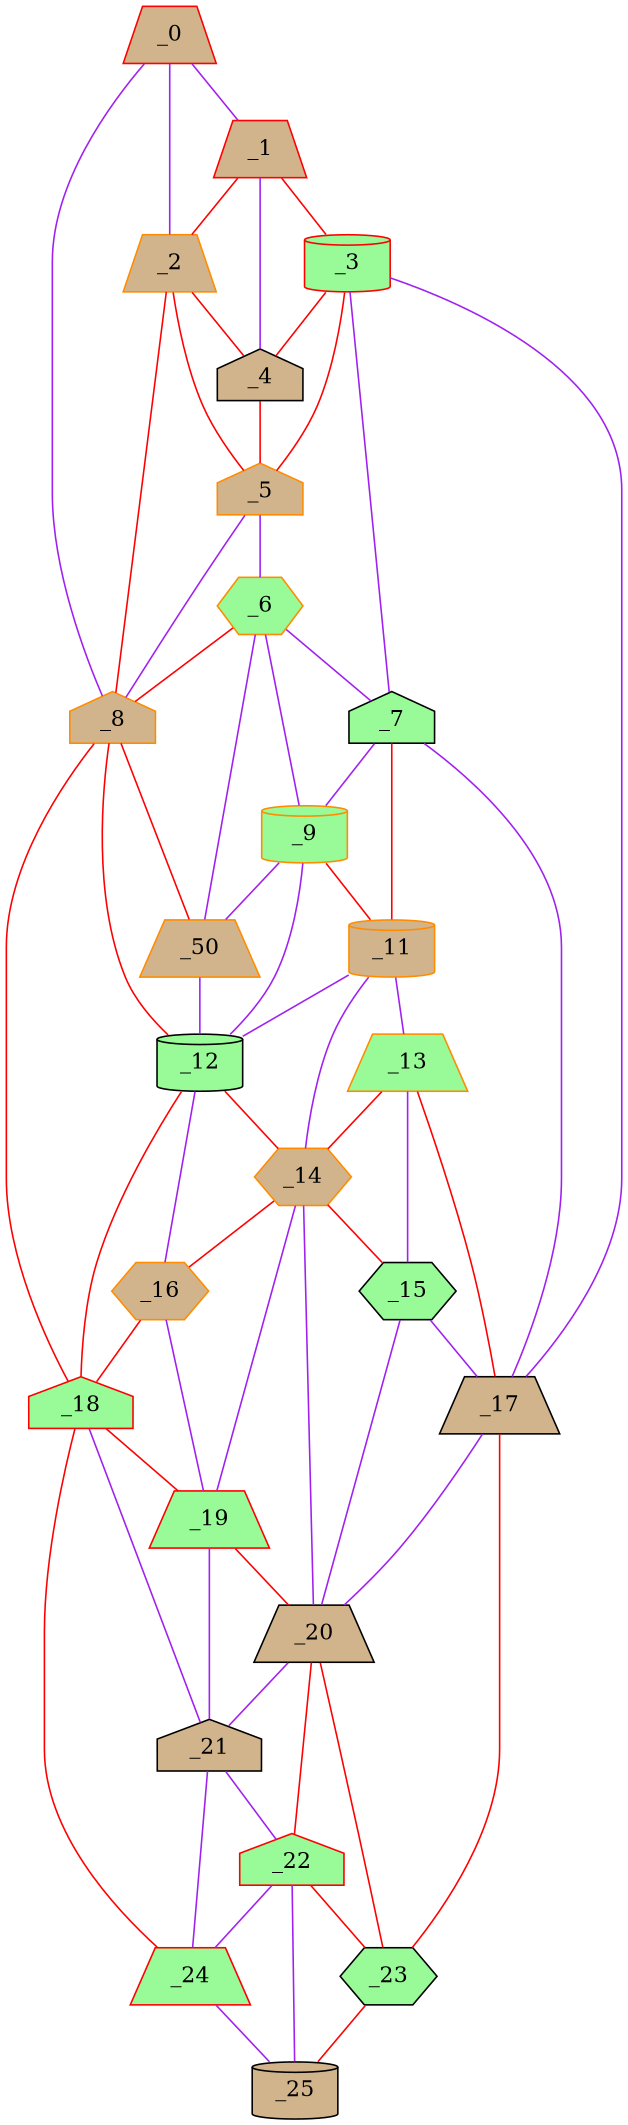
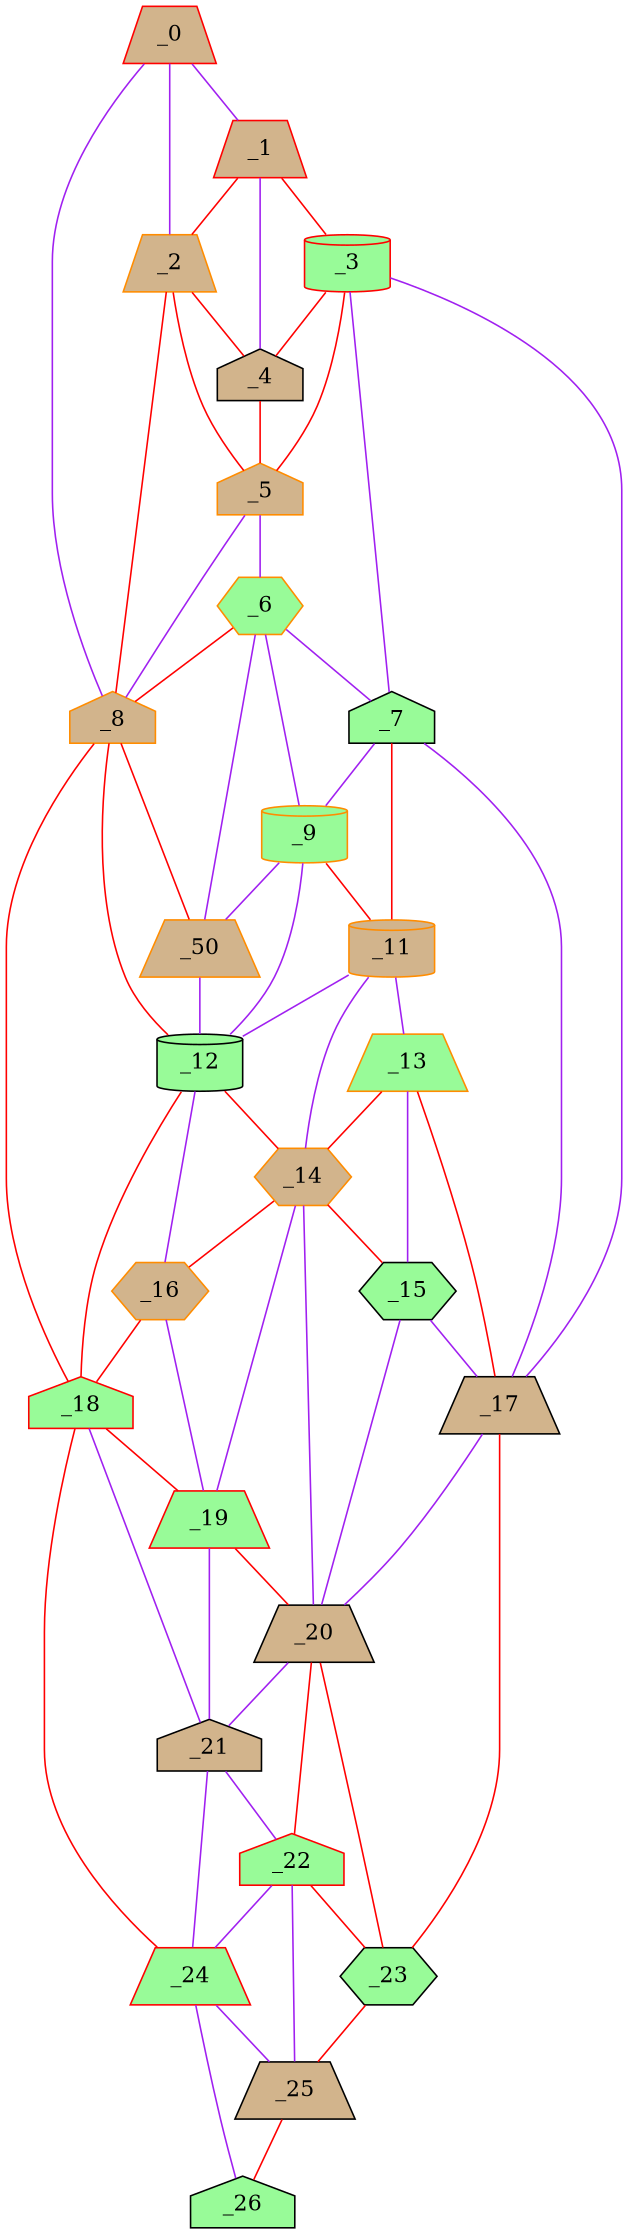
(295, 2090) -> (295, 2090)
none -> (243, 2205)
